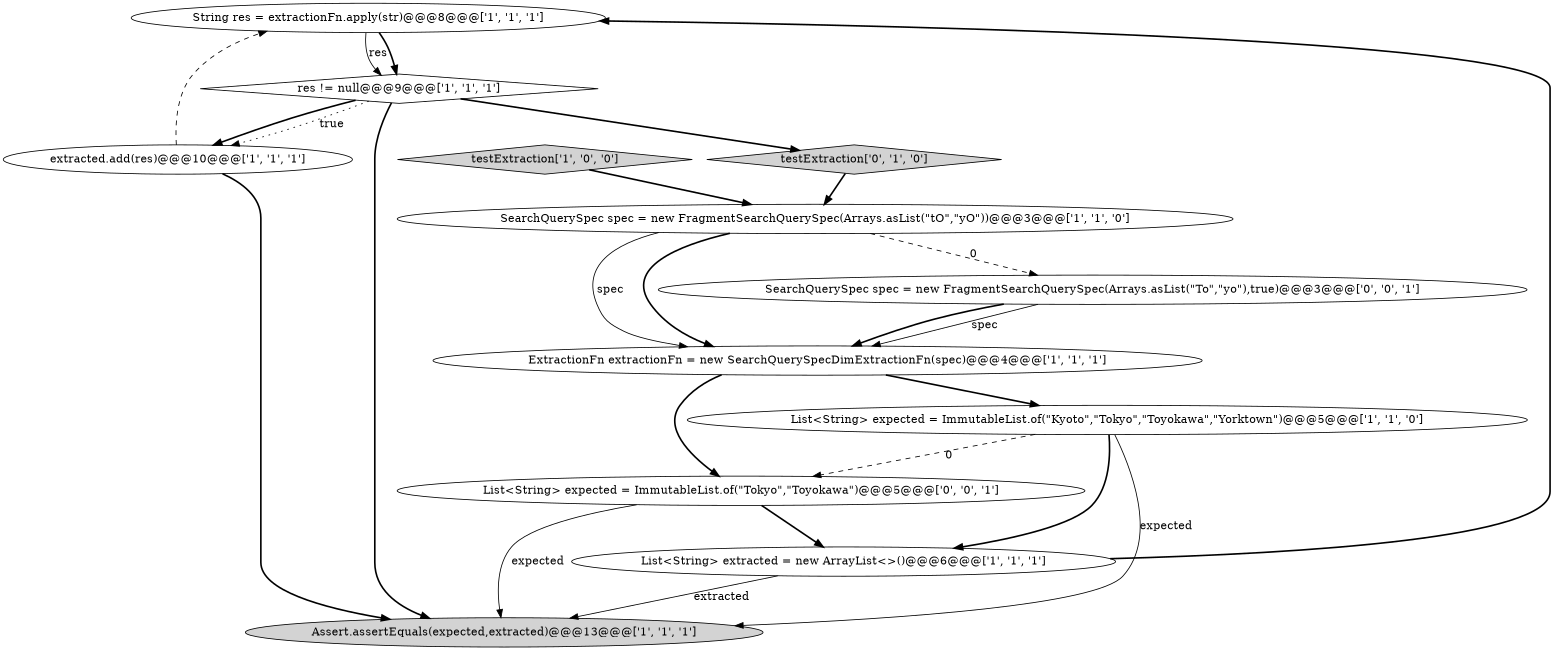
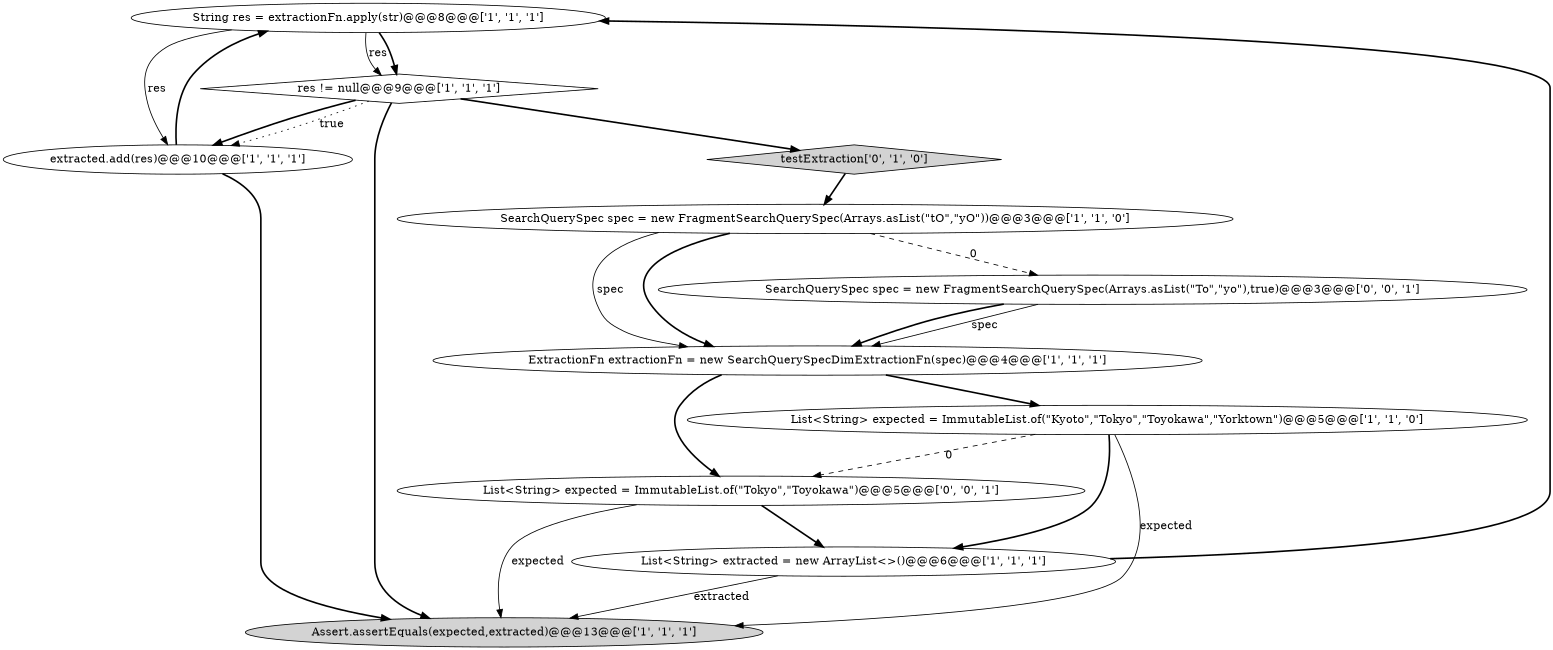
none -> (153, 58)
(194, 73) -> (194, 73)
(545, 160) -> none
